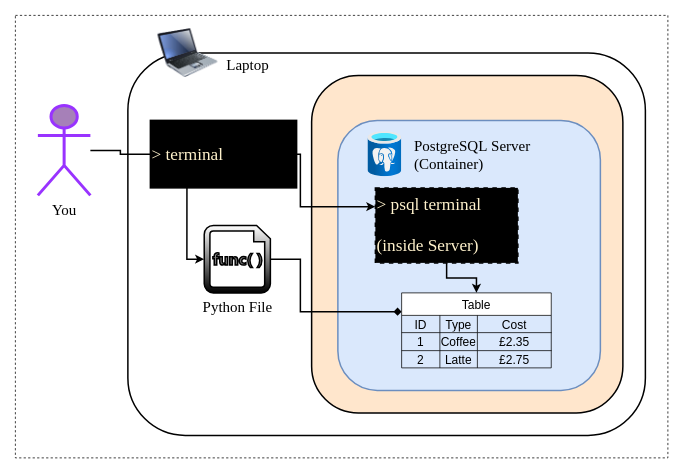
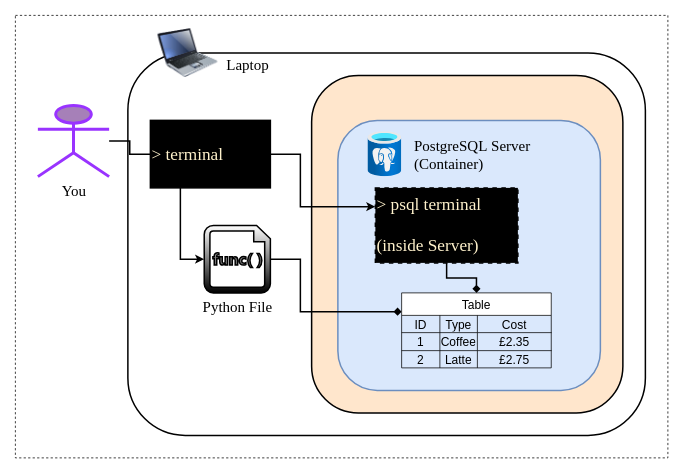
(64, 150) -> (74, 141)
(224, 154) -> (210, 154)
(476, 284) -> (476, 285)
